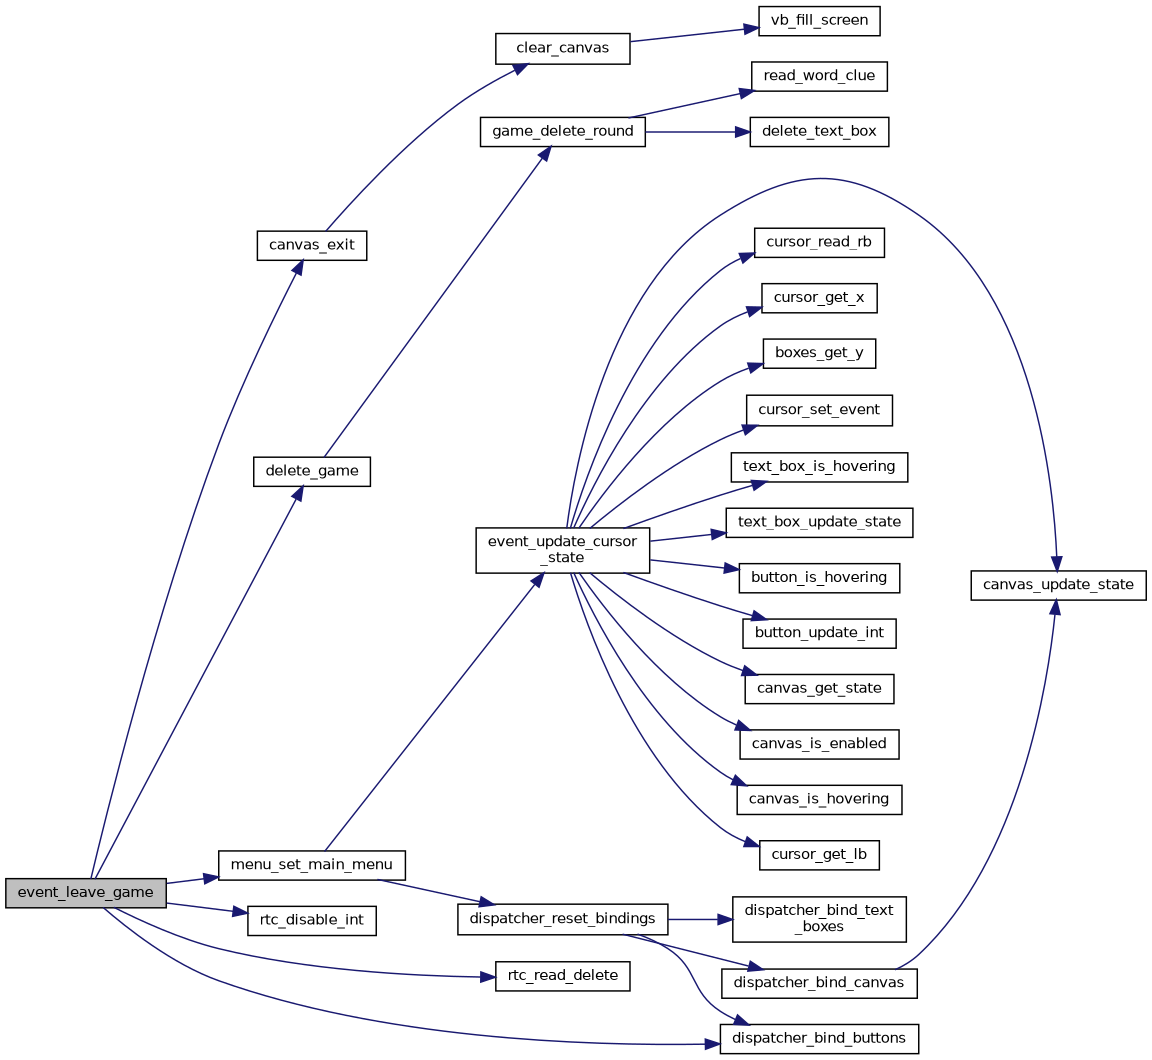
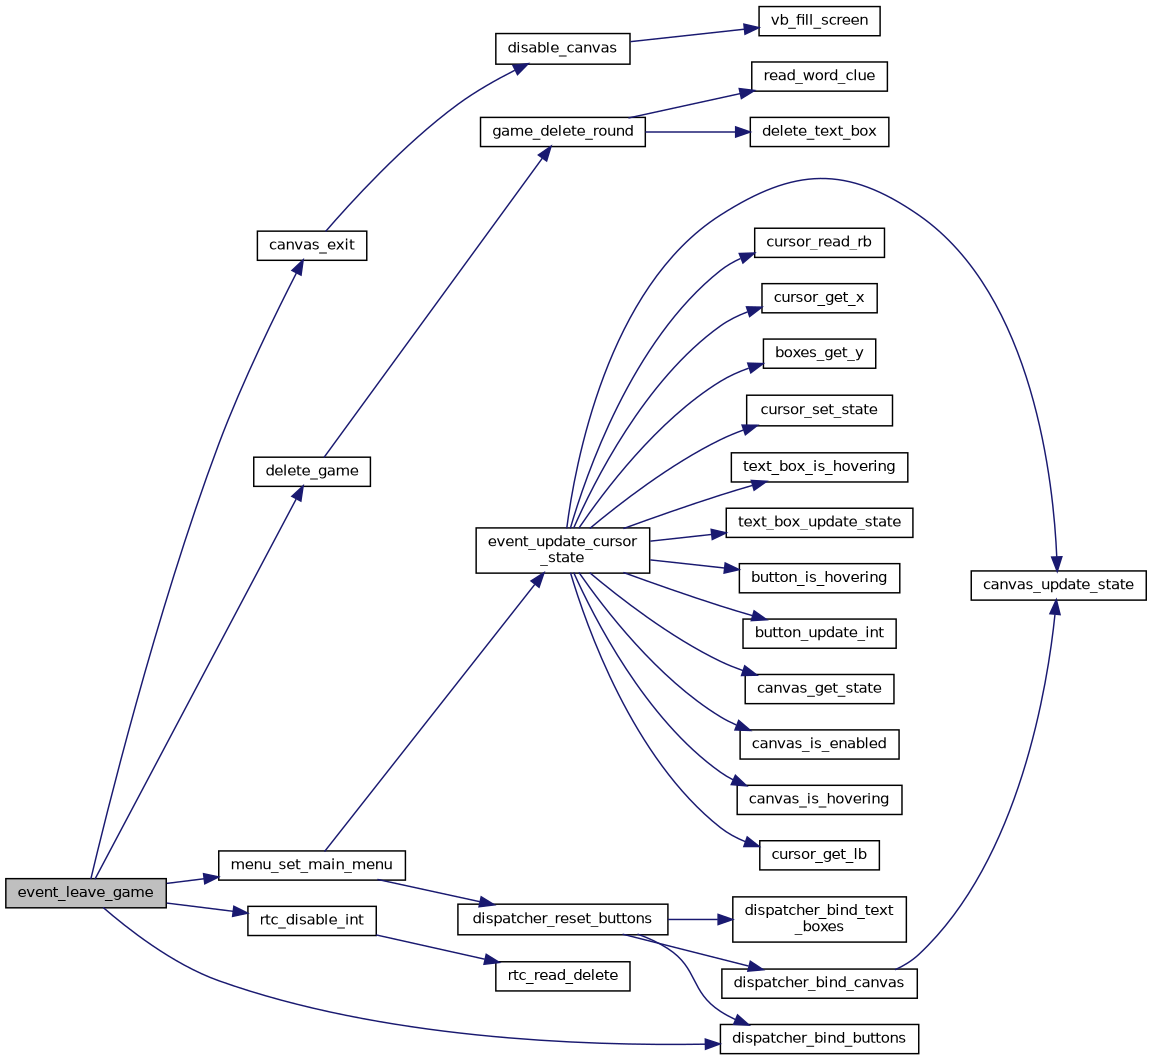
(563, 49) -> (563, 49)
(820, 411) -> (820, 411)
(563, 919) -> (563, 919)
(293, 963) -> (430, 947)
